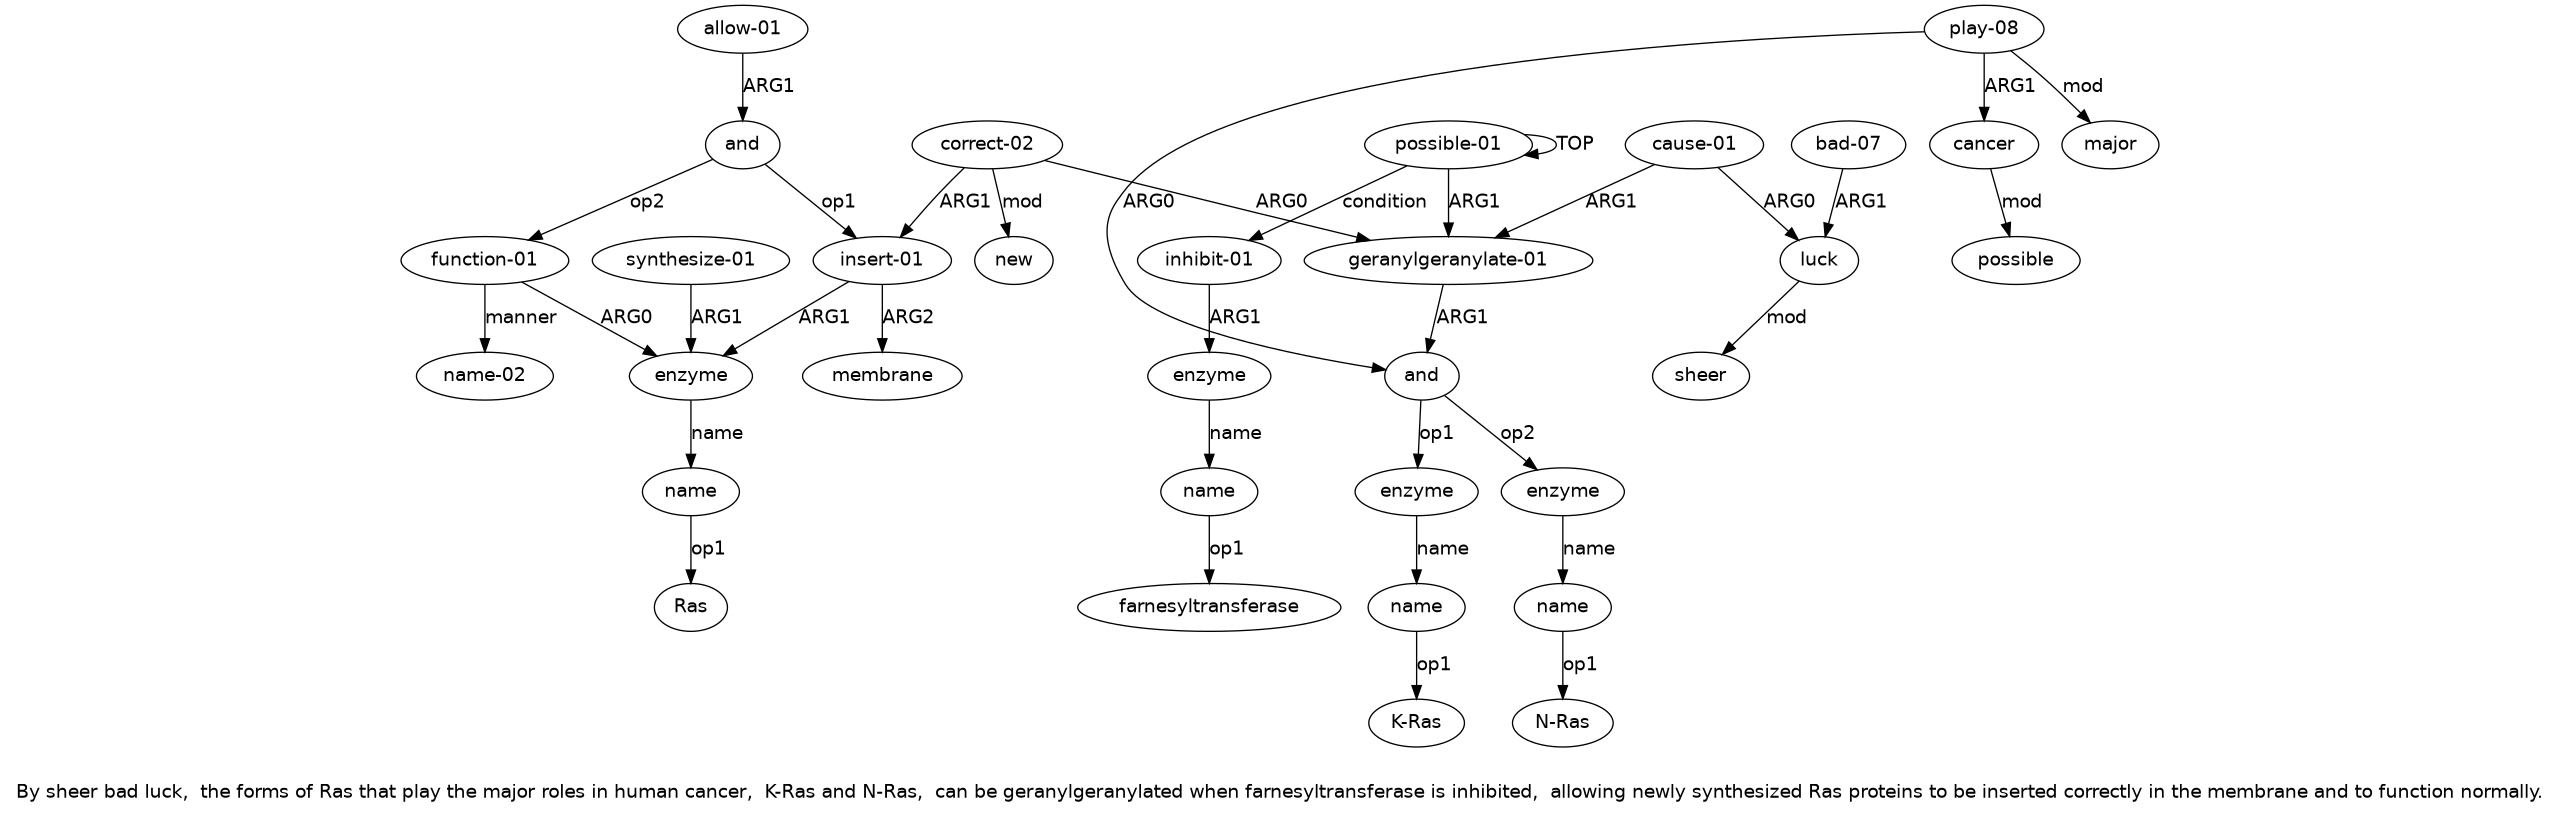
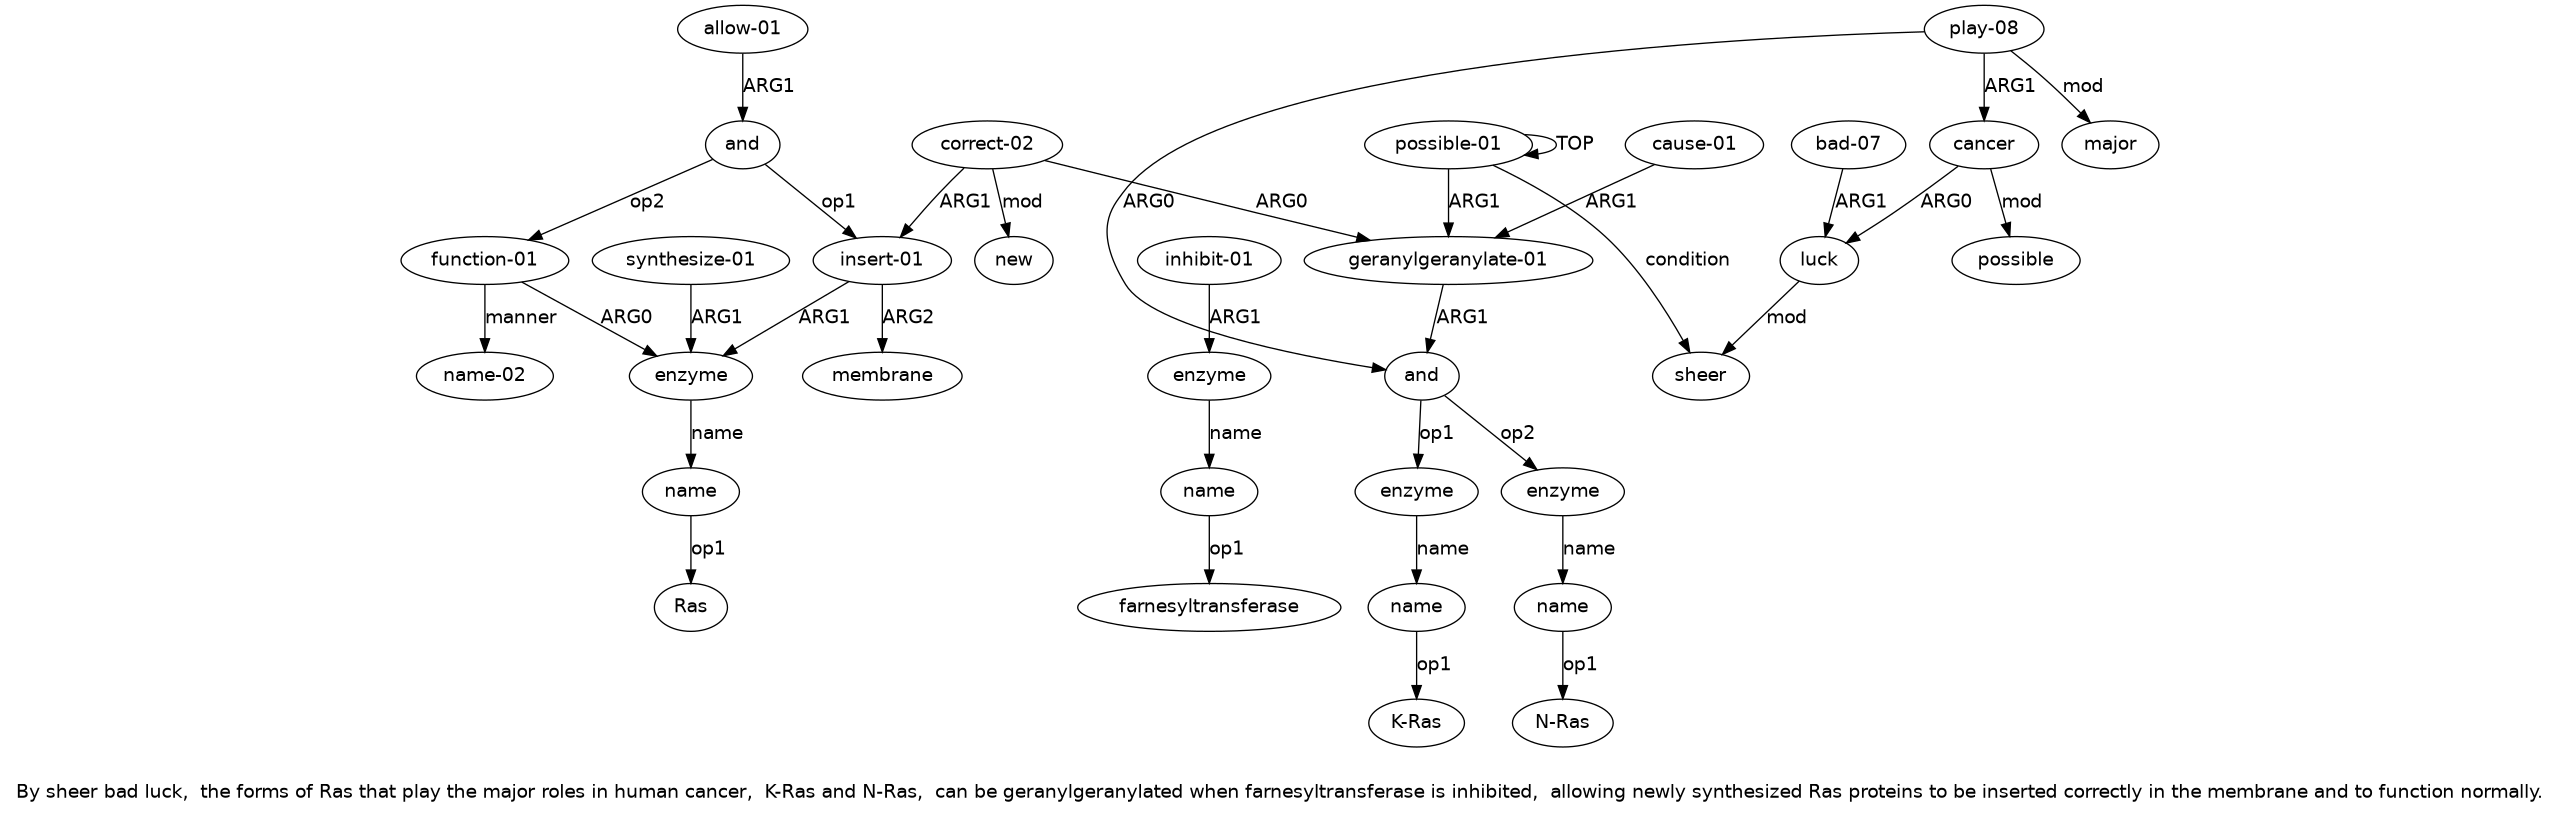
(1753, 199) -> (1909, 202)
(1334, 200) -> (1604, 235)
